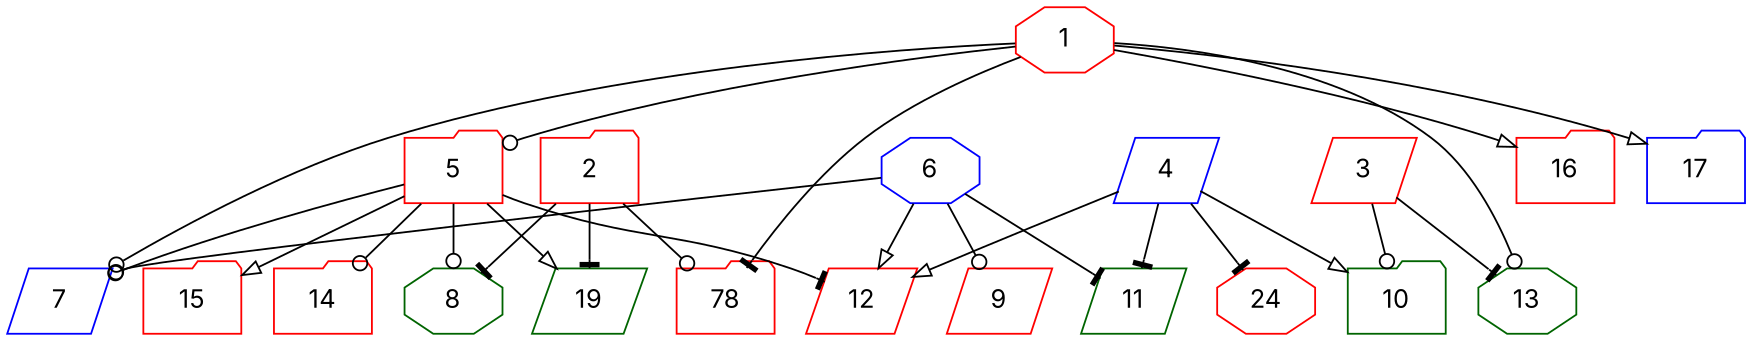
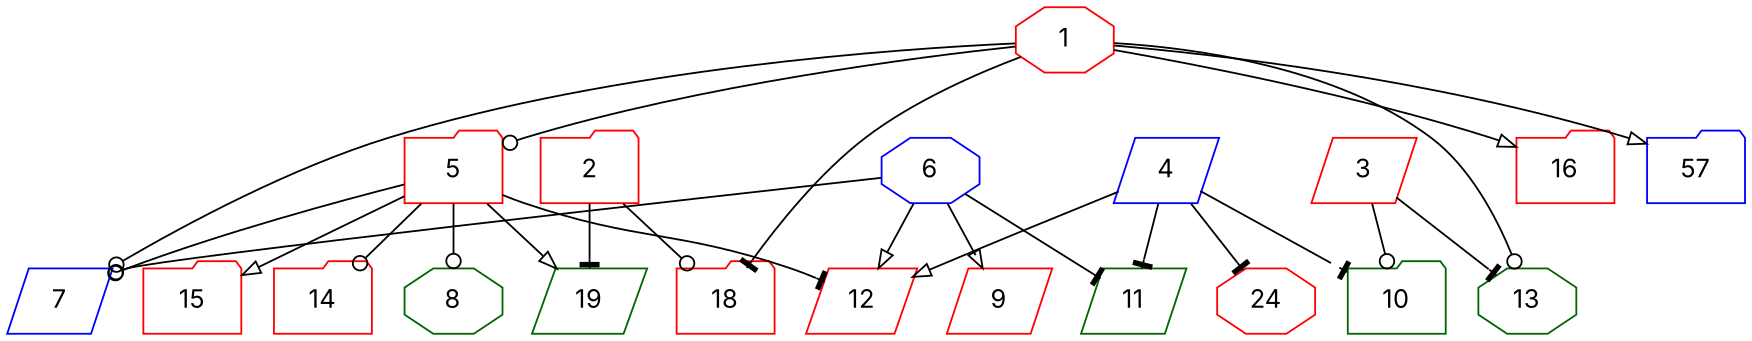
(1696, 171) -> (1696, 171)
(1266, 227) -> (1266, 227)
(962, 229) -> (962, 229)
(514, 243) -> none
(726, 301) -> (726, 301)
